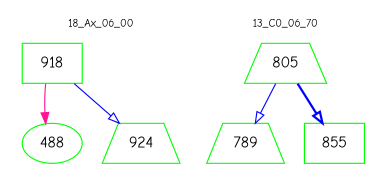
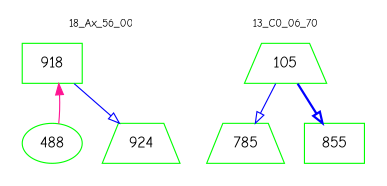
(101, 24) -> (101, 24)
(286, 63) -> (286, 63)
(45, 98) -> (60, 109)
(246, 143) -> (246, 143)
